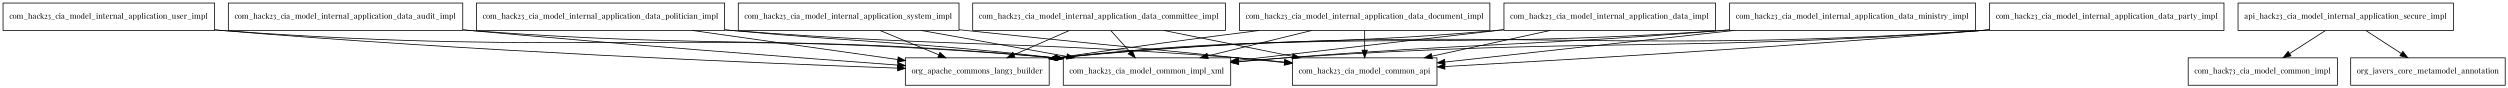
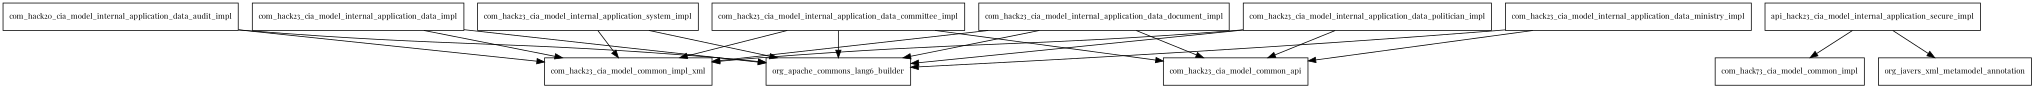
(109, 17) -> none
(346, 17) -> (121, 17)
(2107, 17) -> none
(1491, 43) -> none
(1097, 44) -> none
(1484, 45) -> none
(977, 72) -> (838, 72)
(2428, 72) -> (1955, 72)
